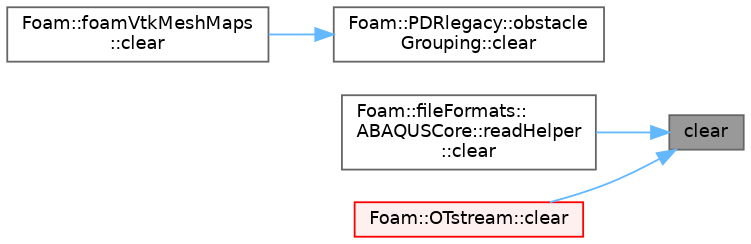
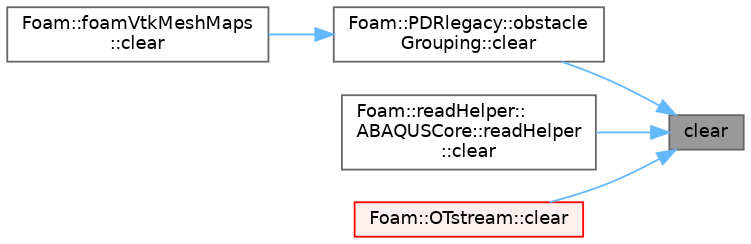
none -> (612, 81)
(469, 132) -> (469, 132)
